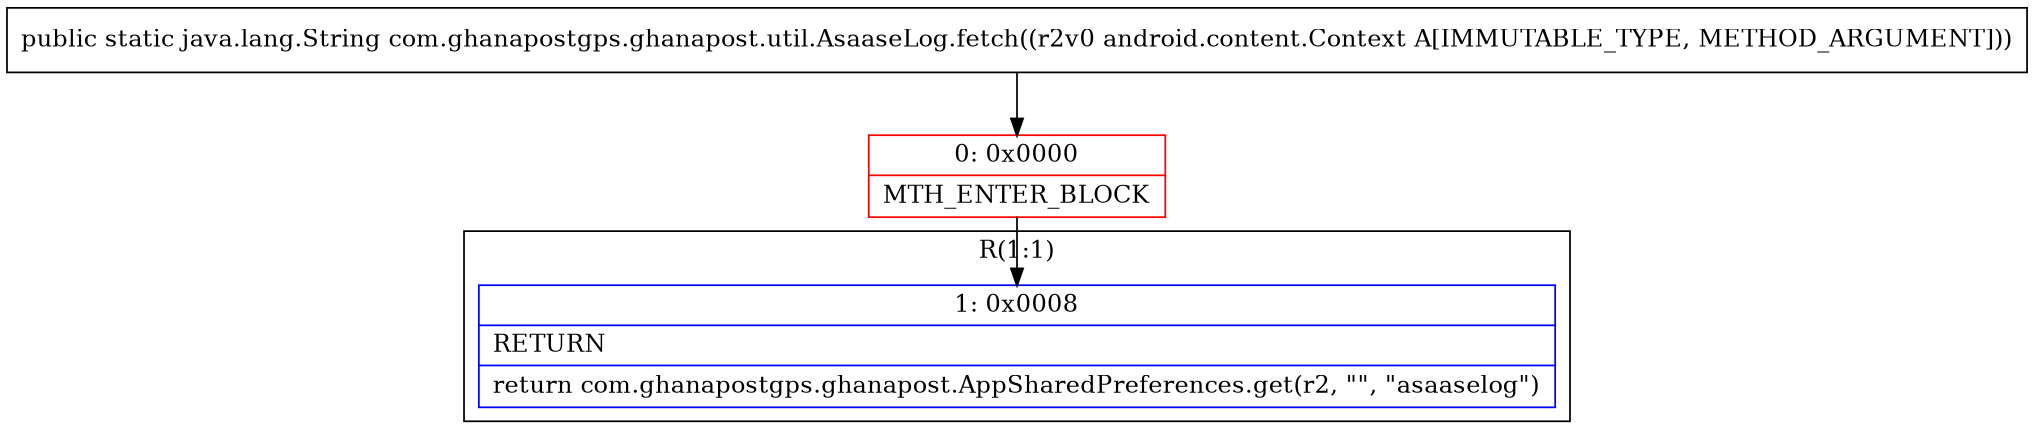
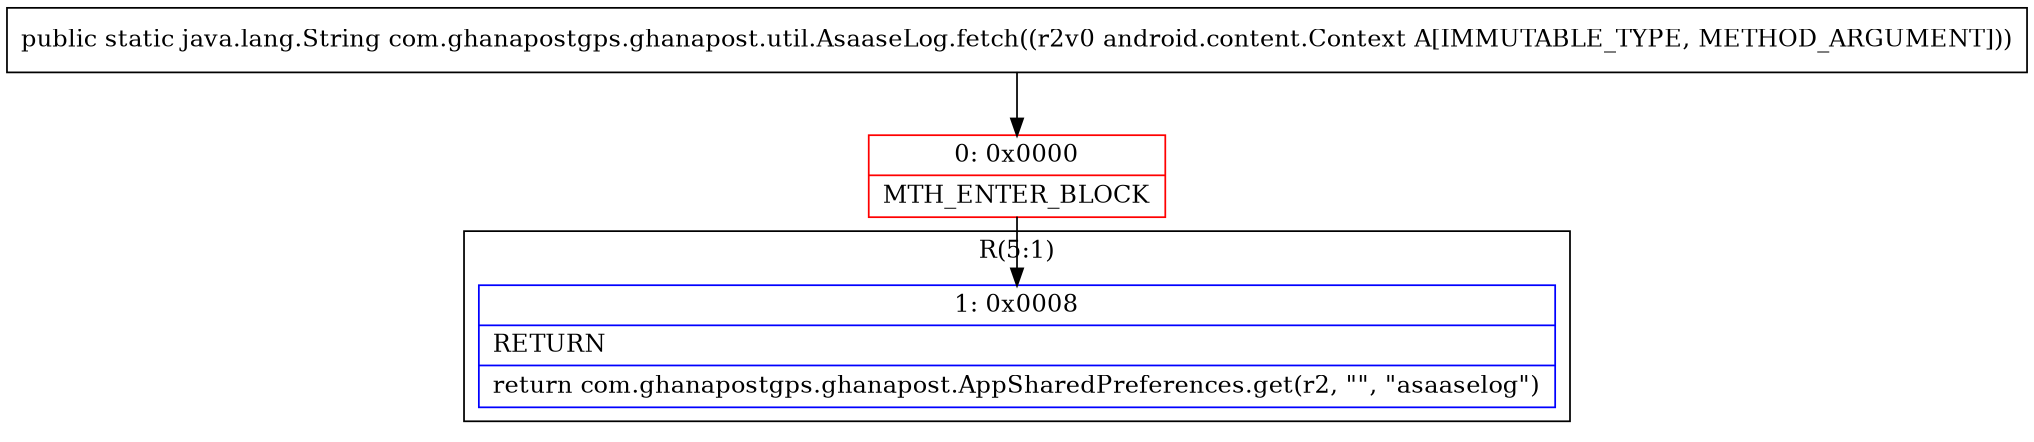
(1017, 251) -> (1017, 251)
